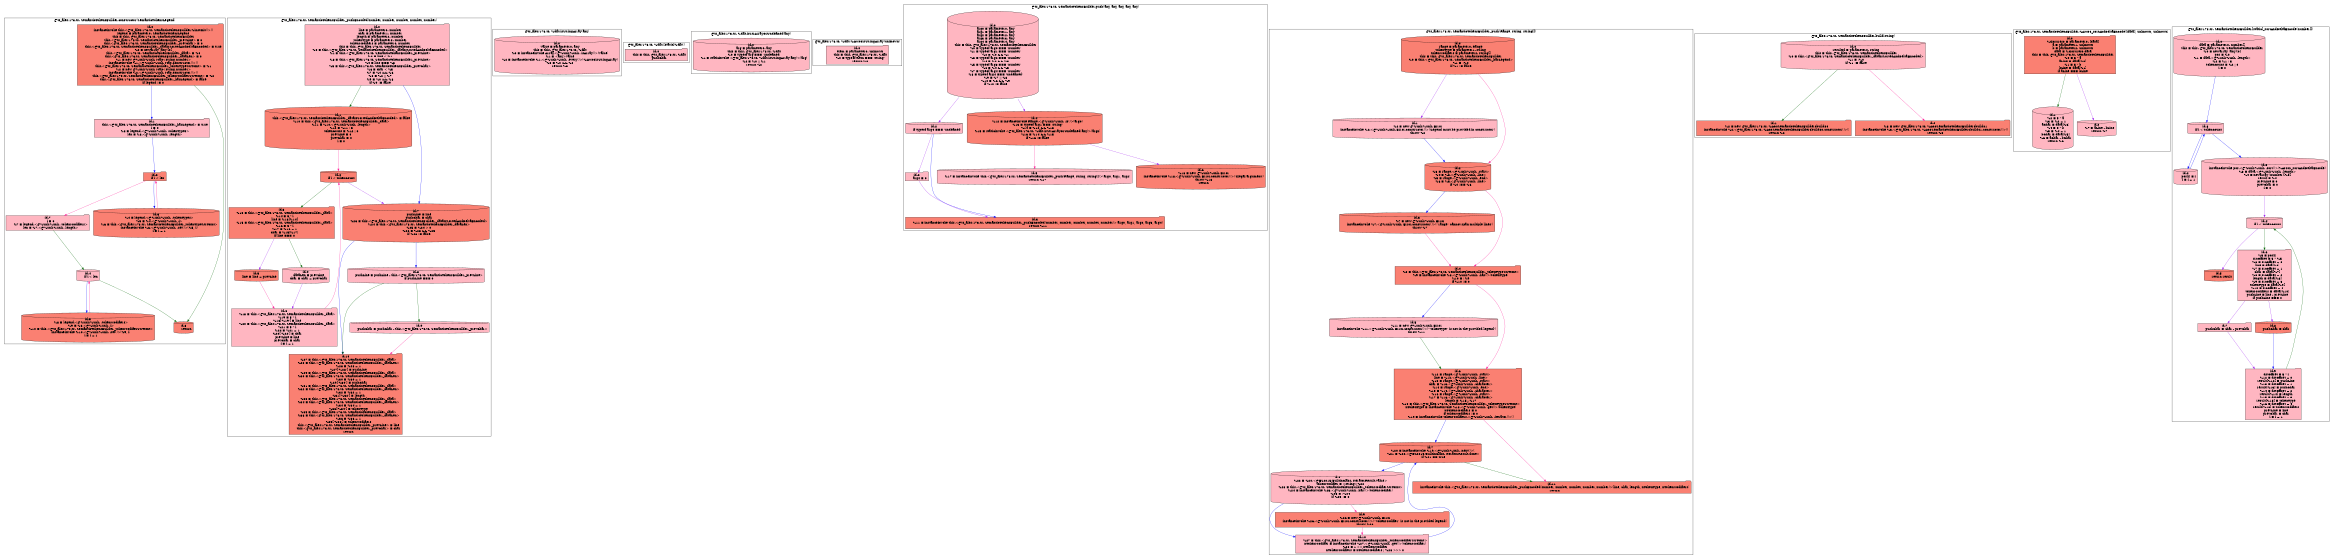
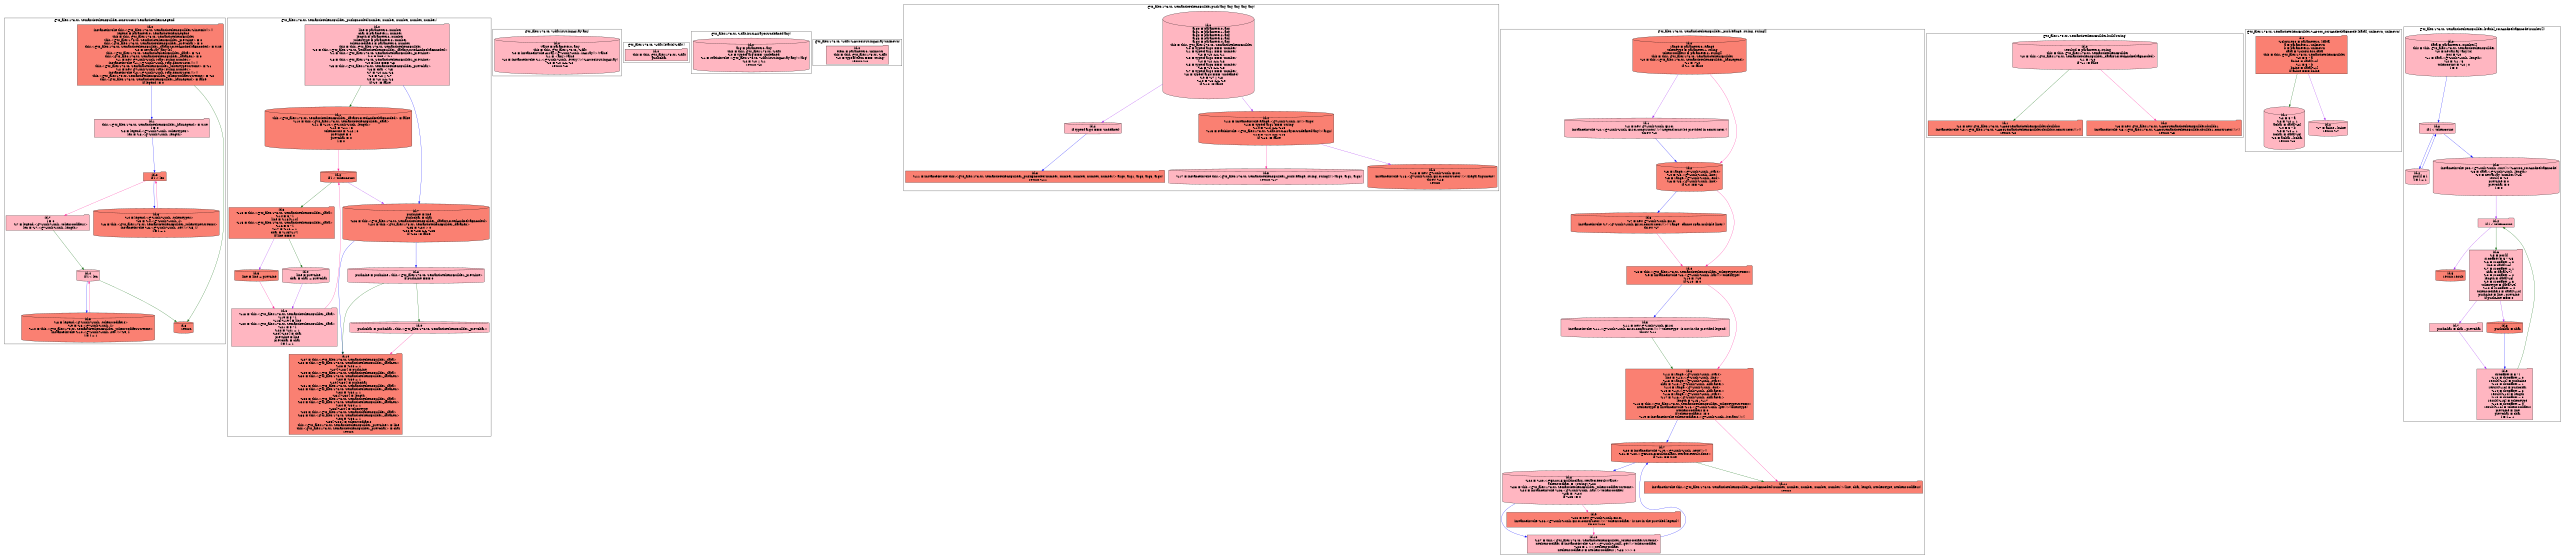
(917, 177) -> none
(2265, 223) -> (2496, 223)
(306, 275) -> (306, 275)
